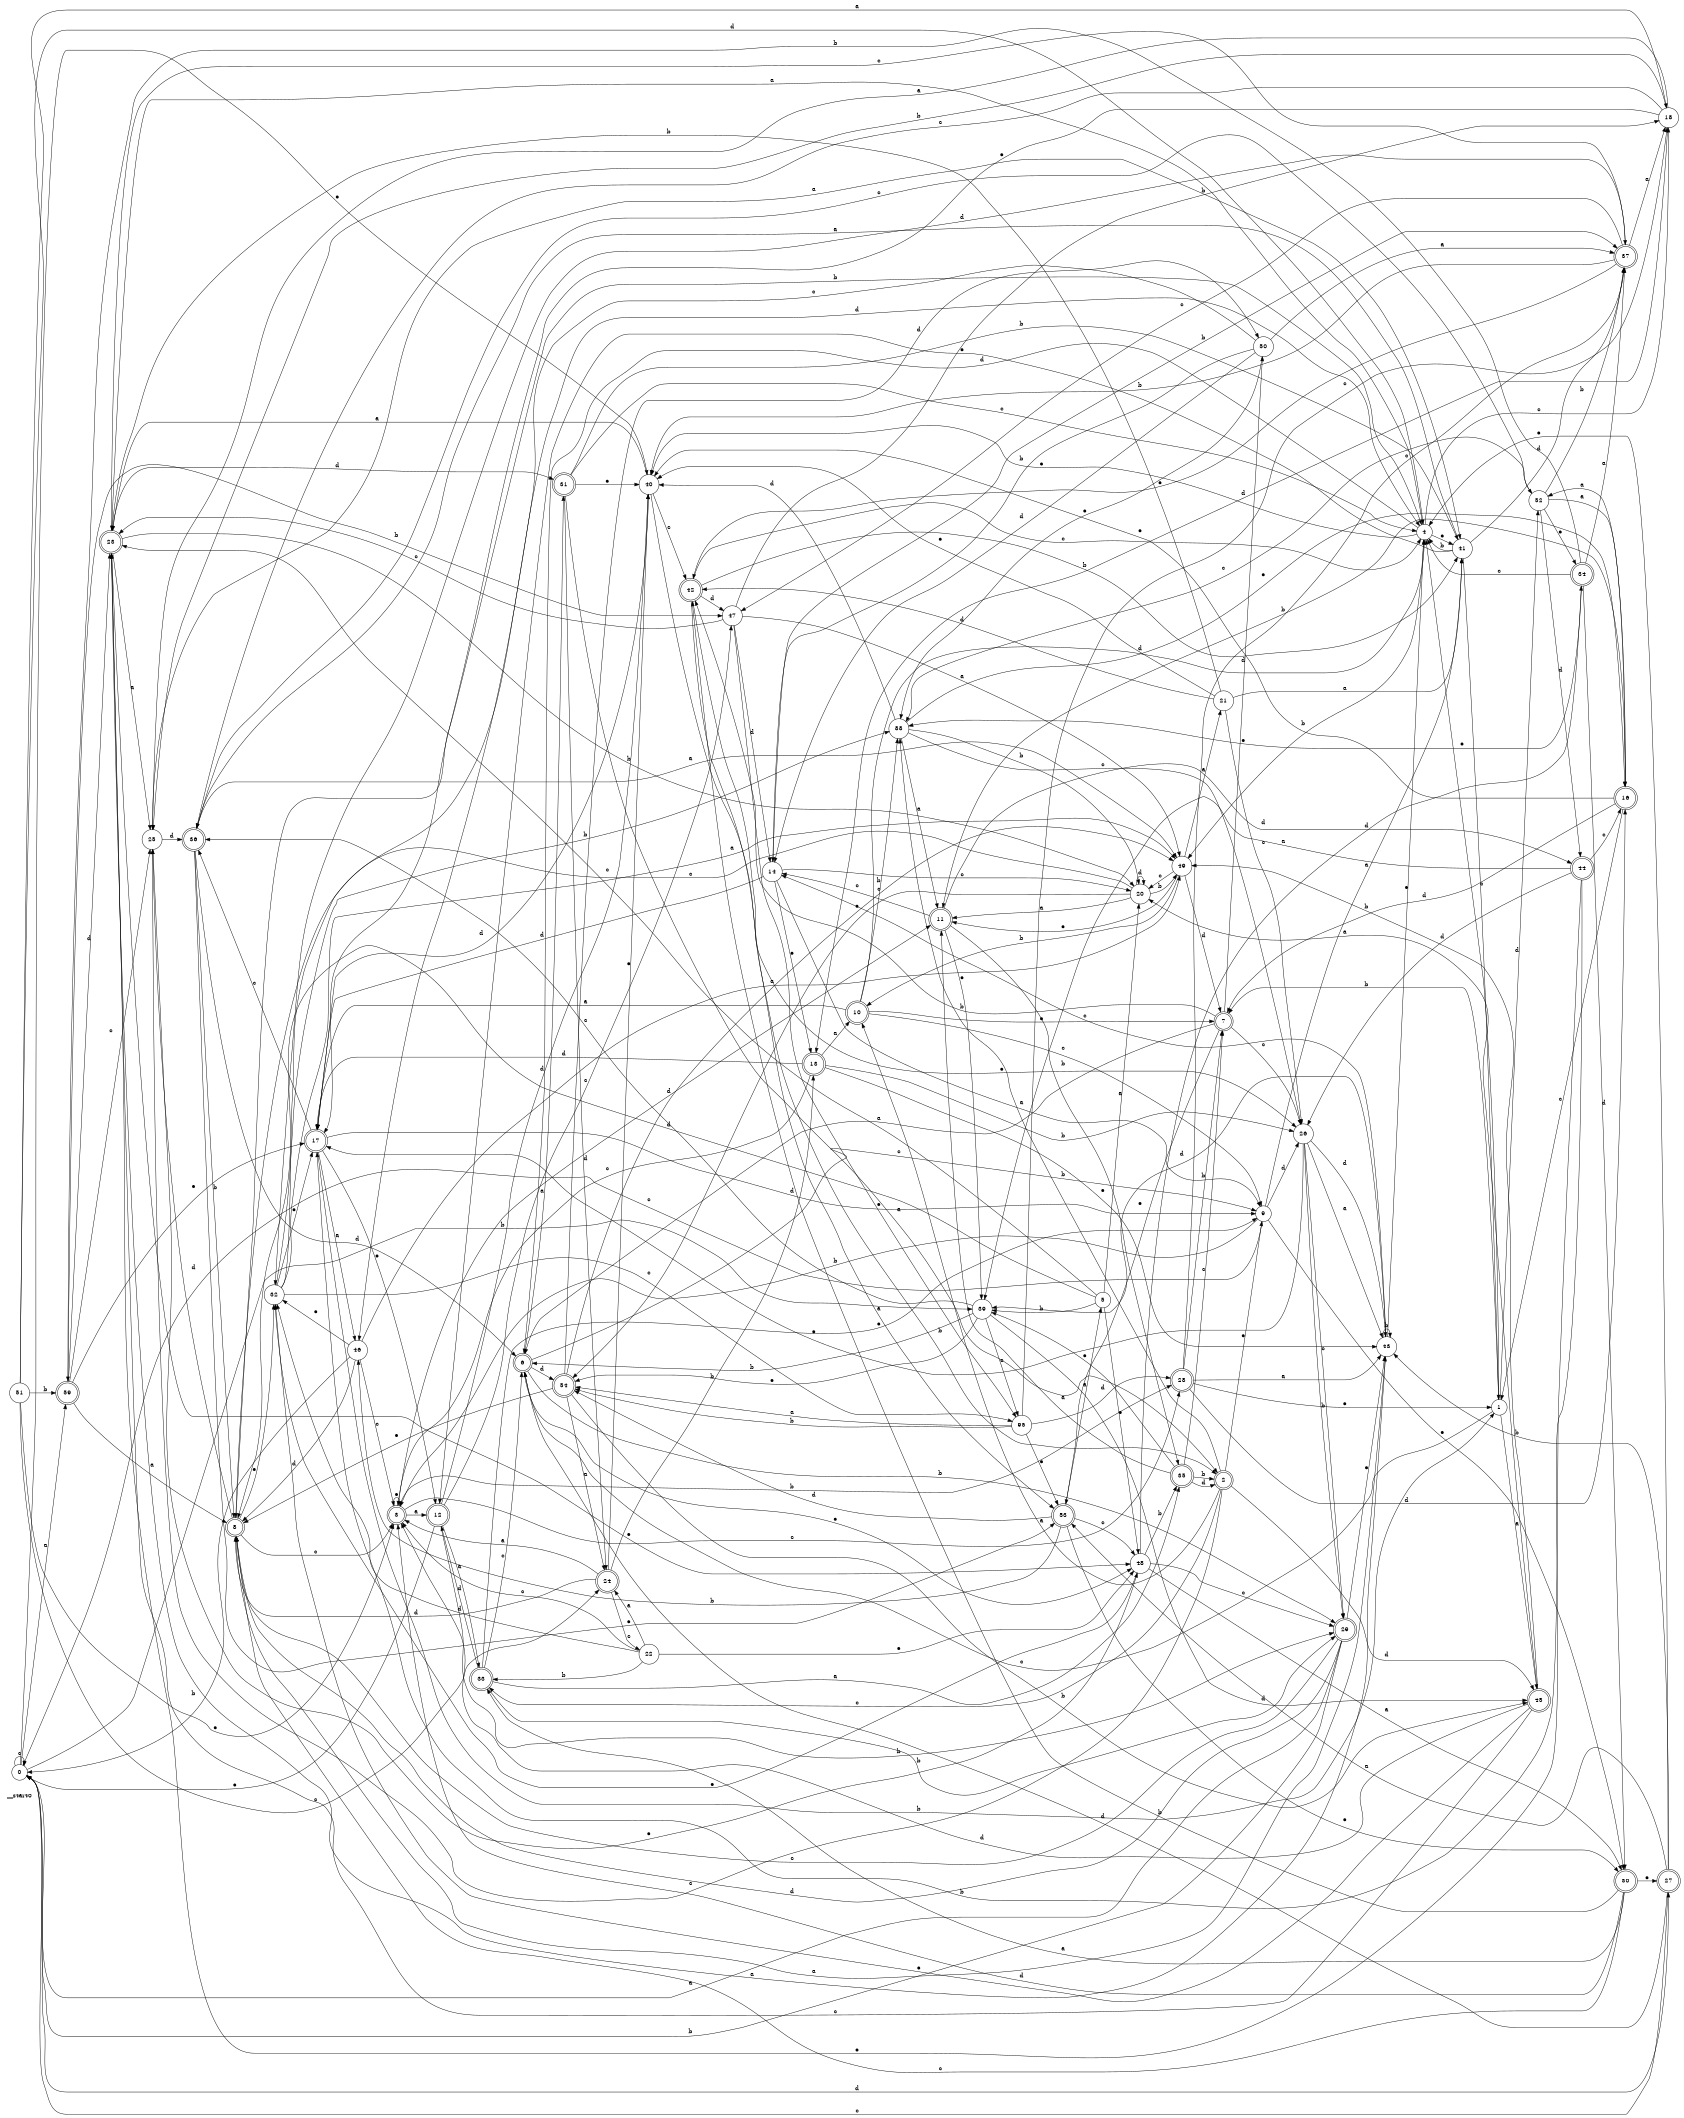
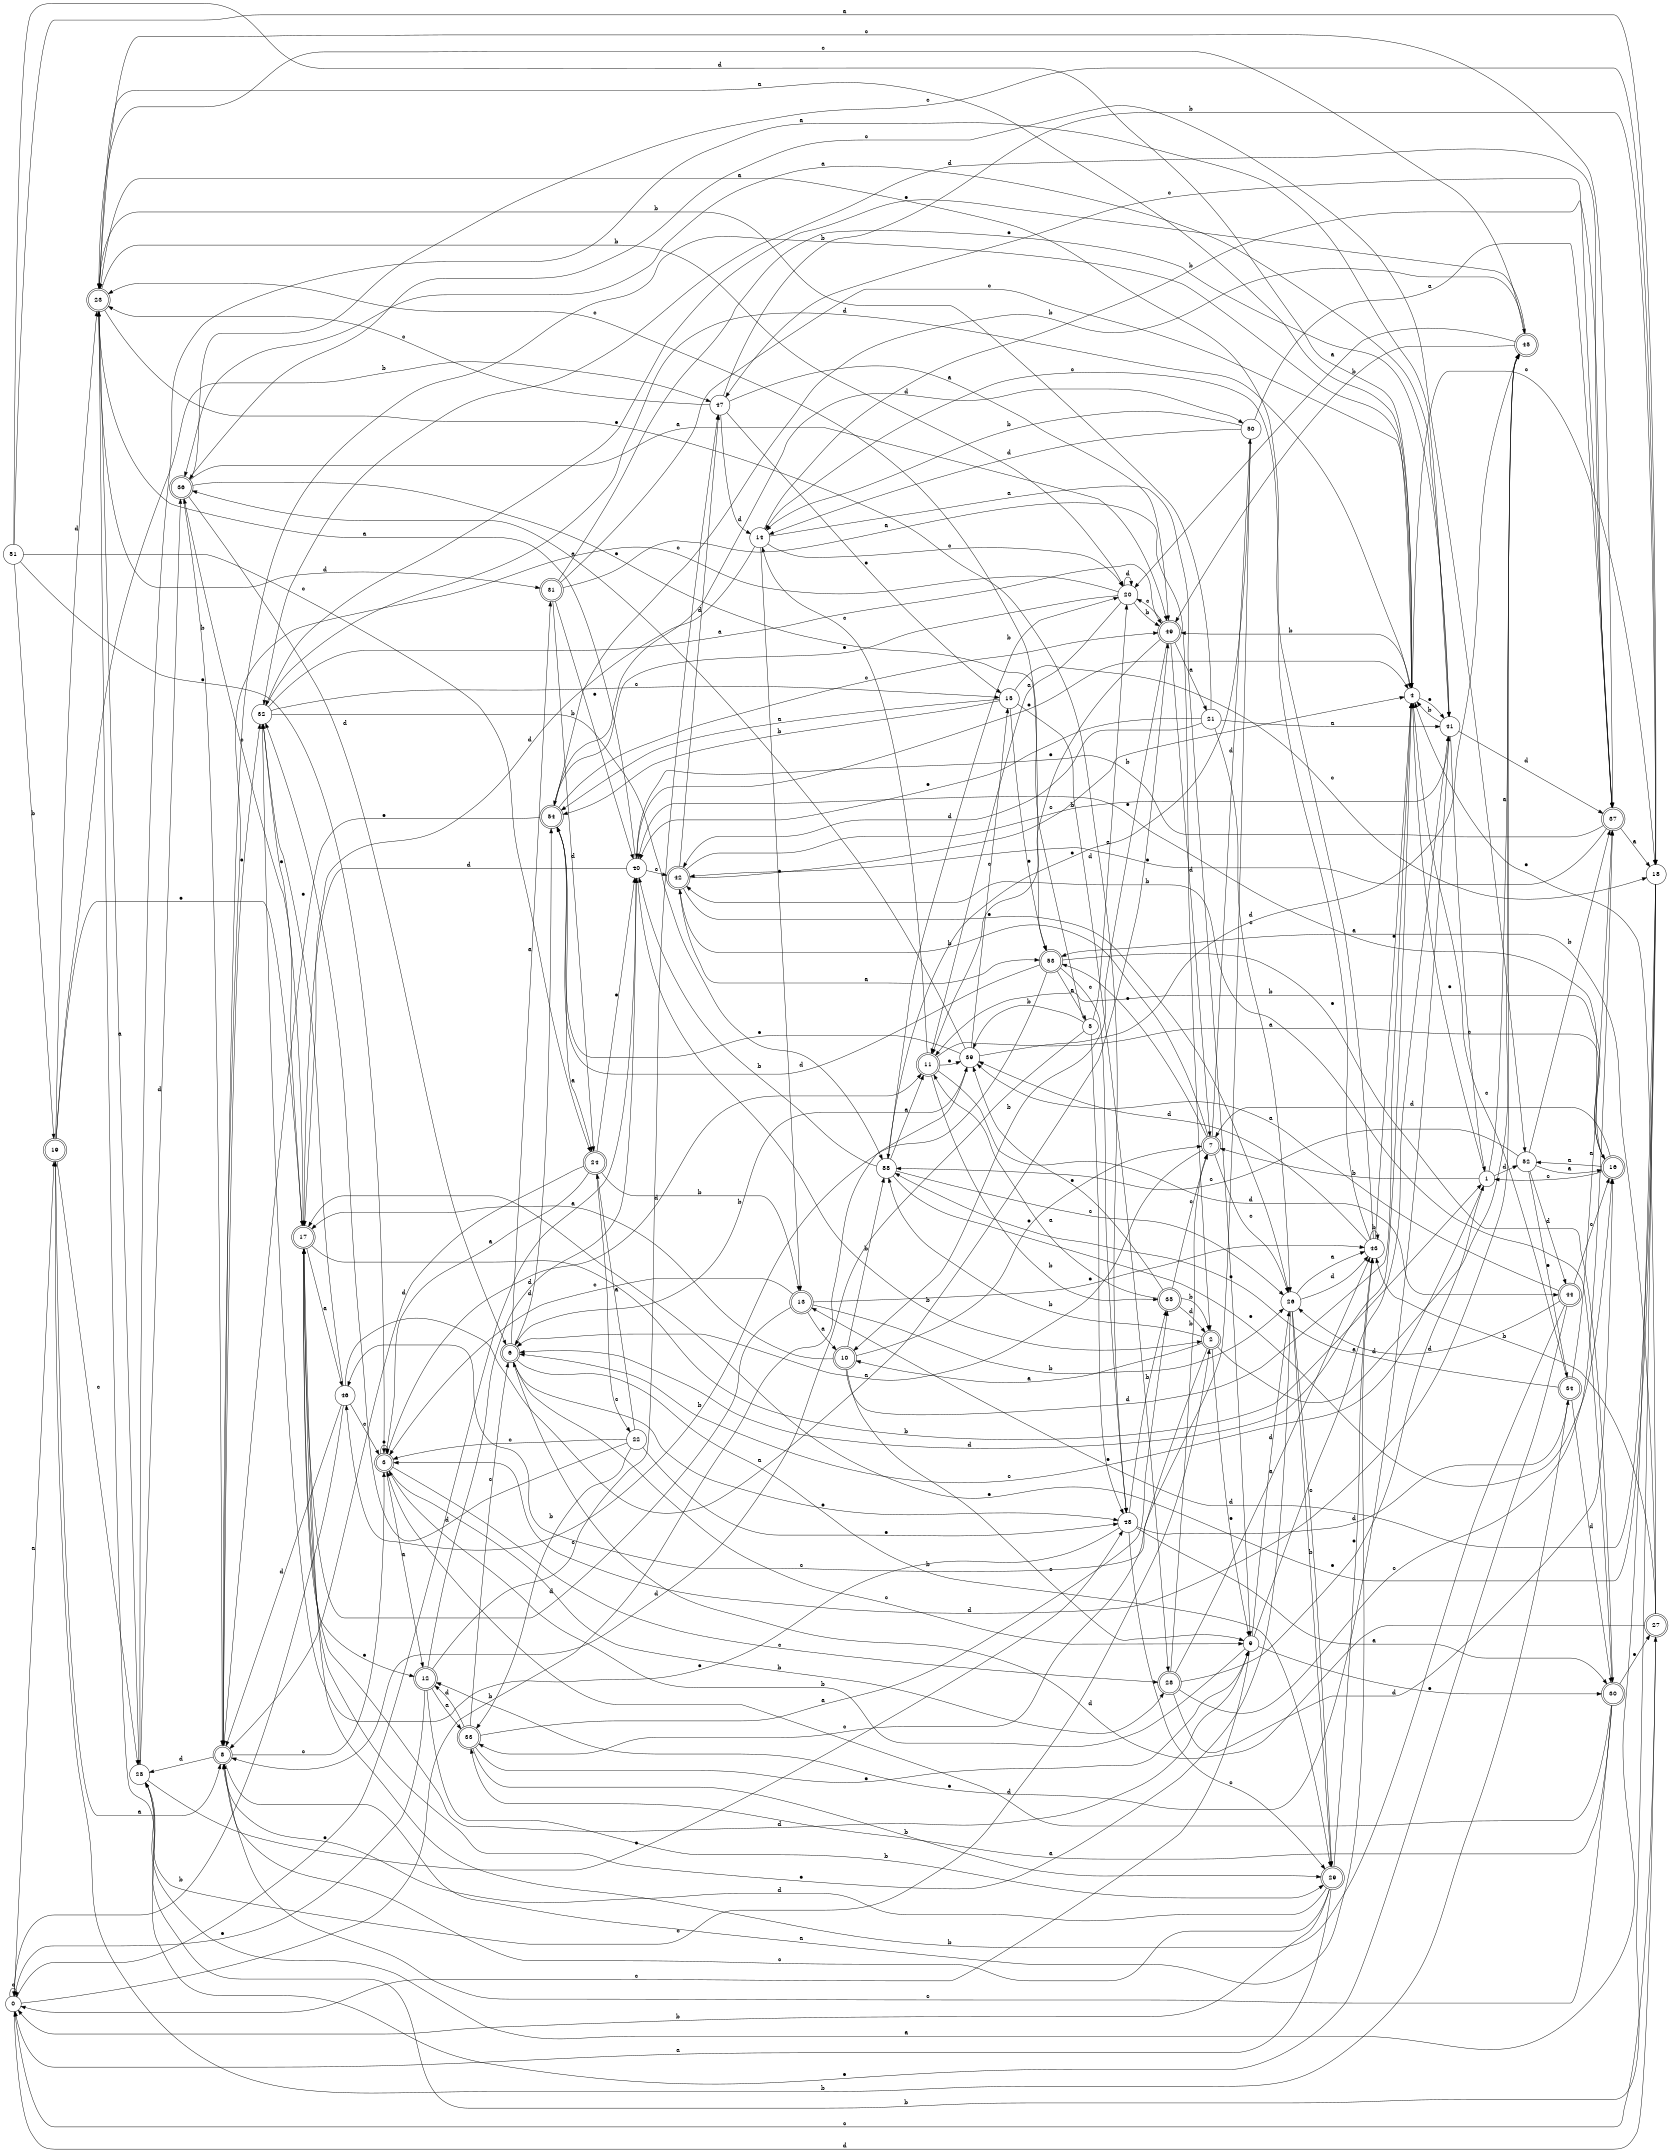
(1022, 324) -> (1009, 233)
(1023, 466) -> (1002, 718)
(772, 484) -> (760, 1067)
(1182, 866) -> (1170, 632)
(586, 1020) -> (573, 554)
none -> (1321, 1028)
(67, 1393) -> (55, 1150)
(1022, 1425) -> (1009, 699)
(20, 1796) -> none
(402, 1805) -> (796, 1910)
